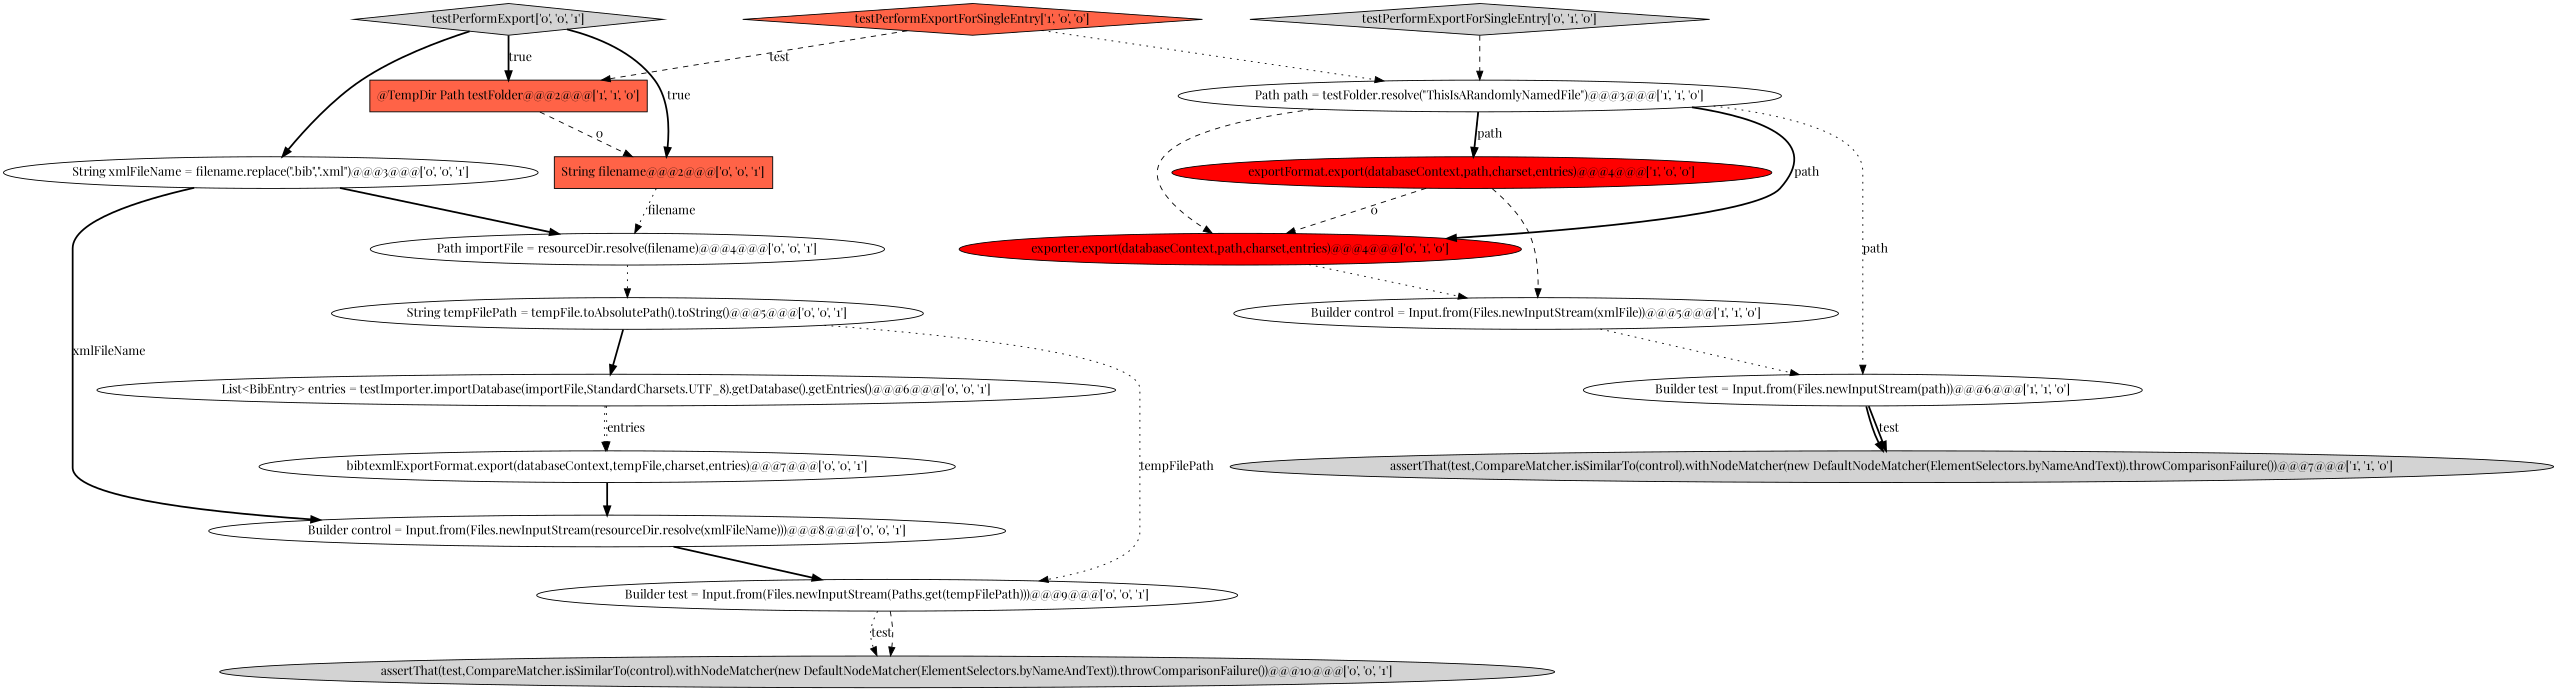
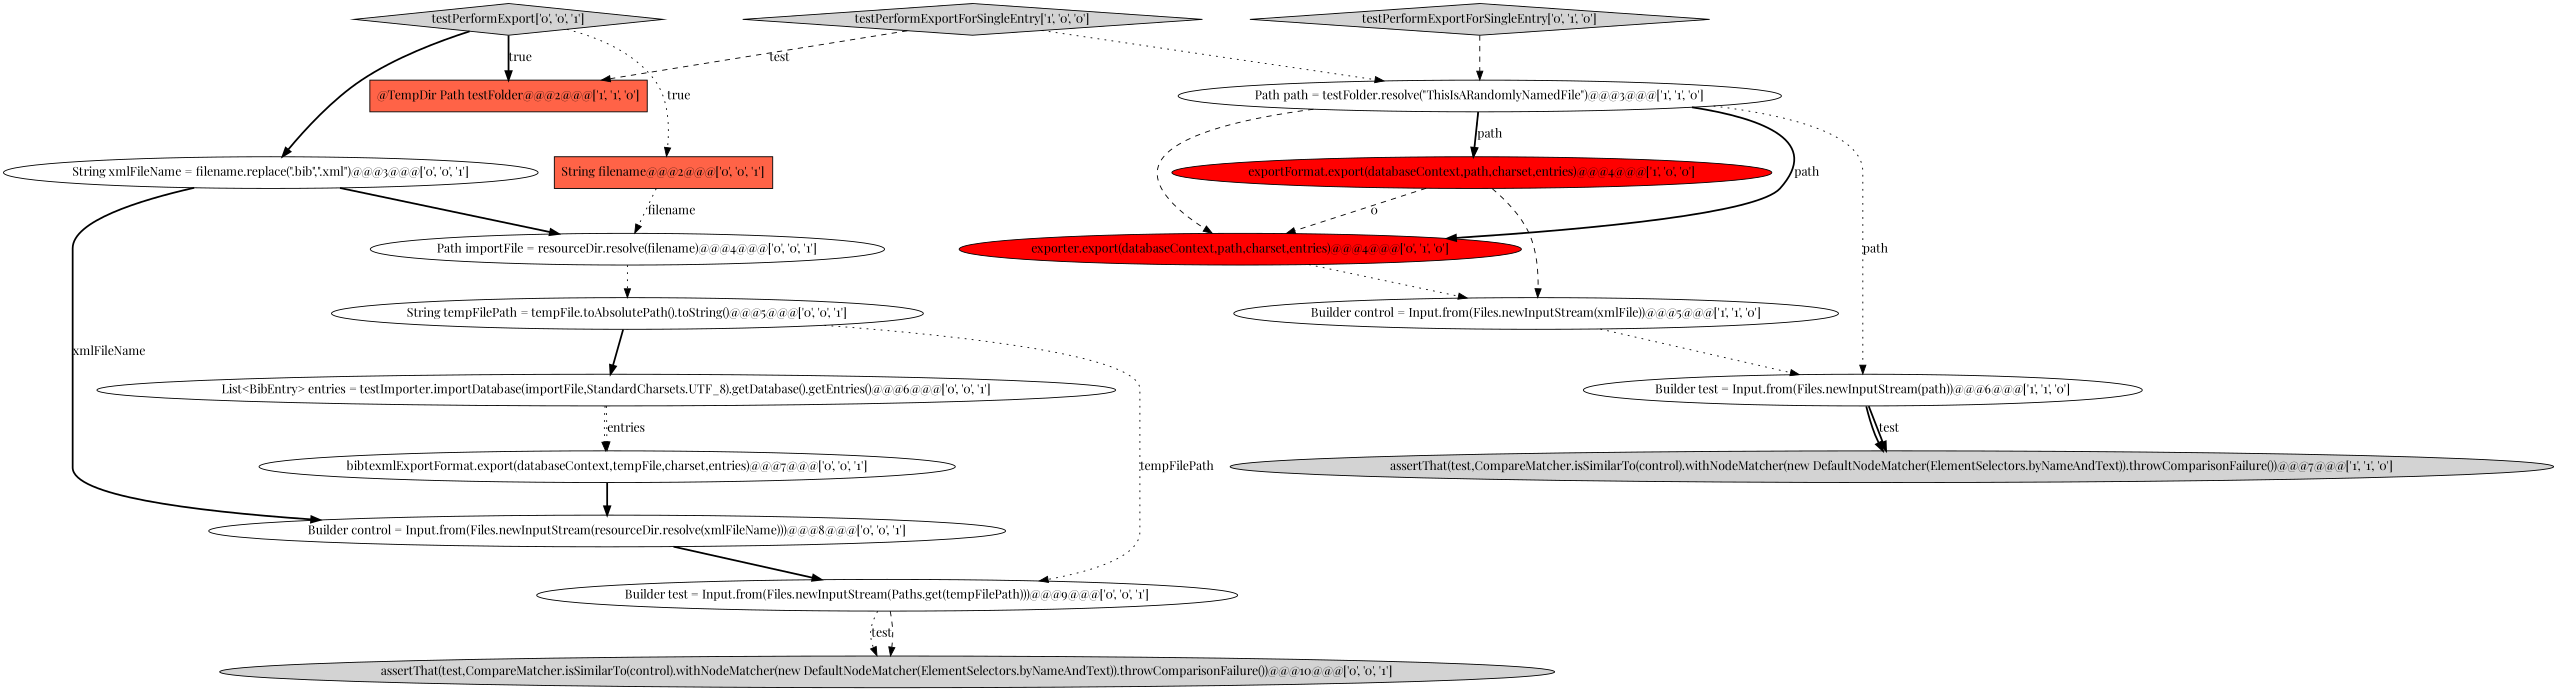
(973, 19) -> (973, 19)
(644, 68) -> (644, 68)
(582, 132) -> none
